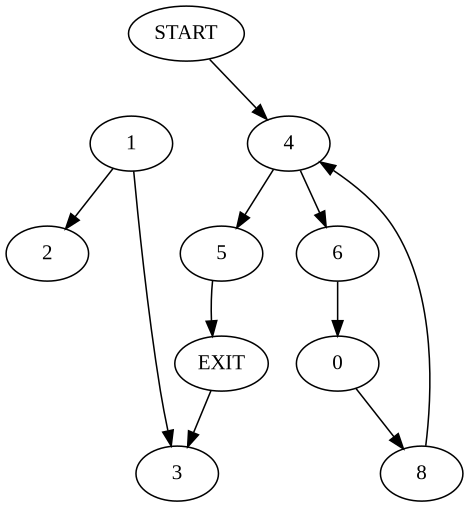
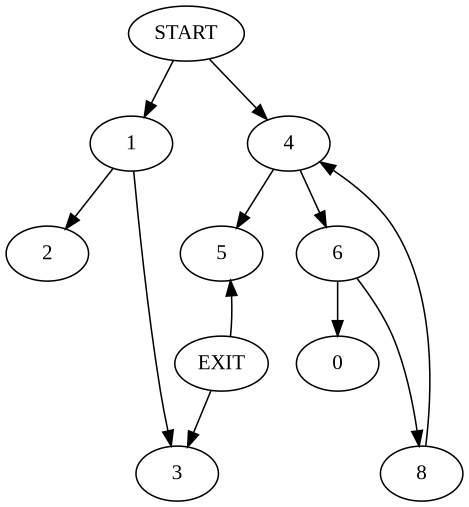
none -> (162, 82)
(211, 301) -> (232, 316)
(375, 413) -> (398, 350)
